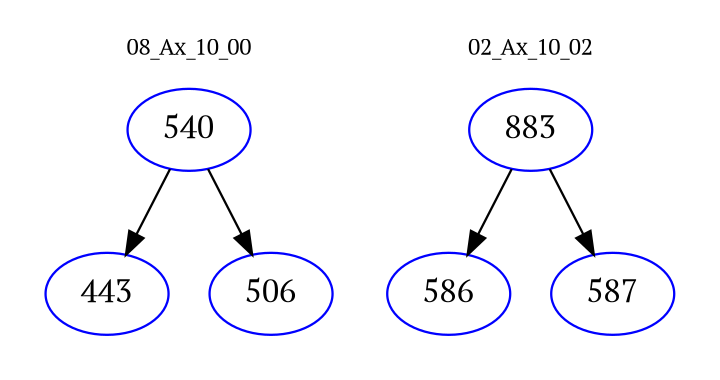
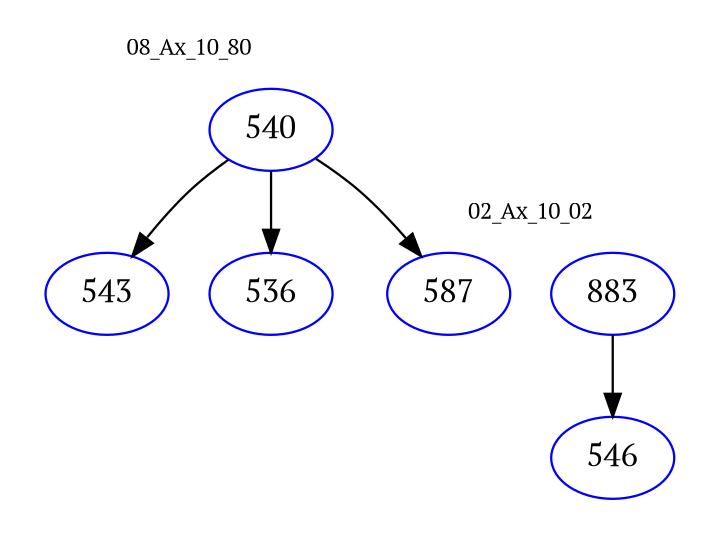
(189, 49) -> (189, 49)
(566, 202) -> (384, 214)
(107, 294) -> (107, 294)
(271, 294) -> (271, 294)
(449, 294) -> (613, 458)
